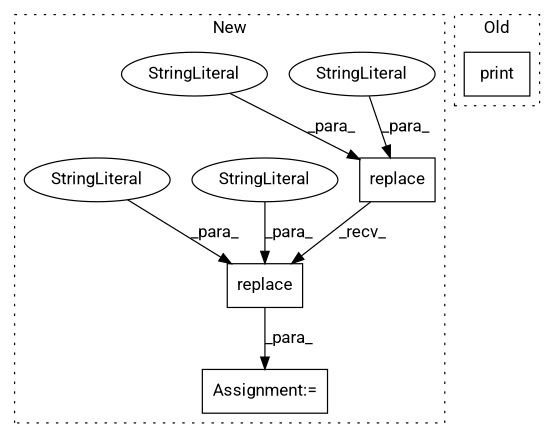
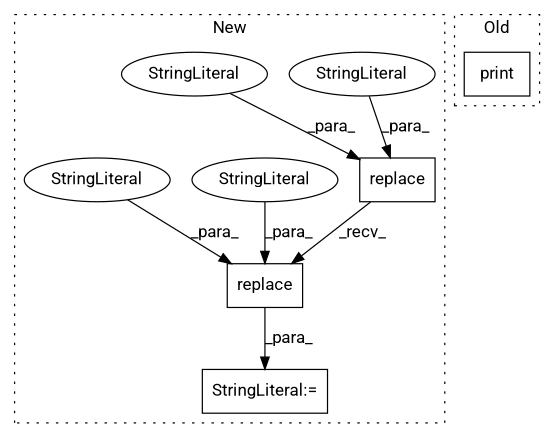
(265, 391) -> (265, 391)
